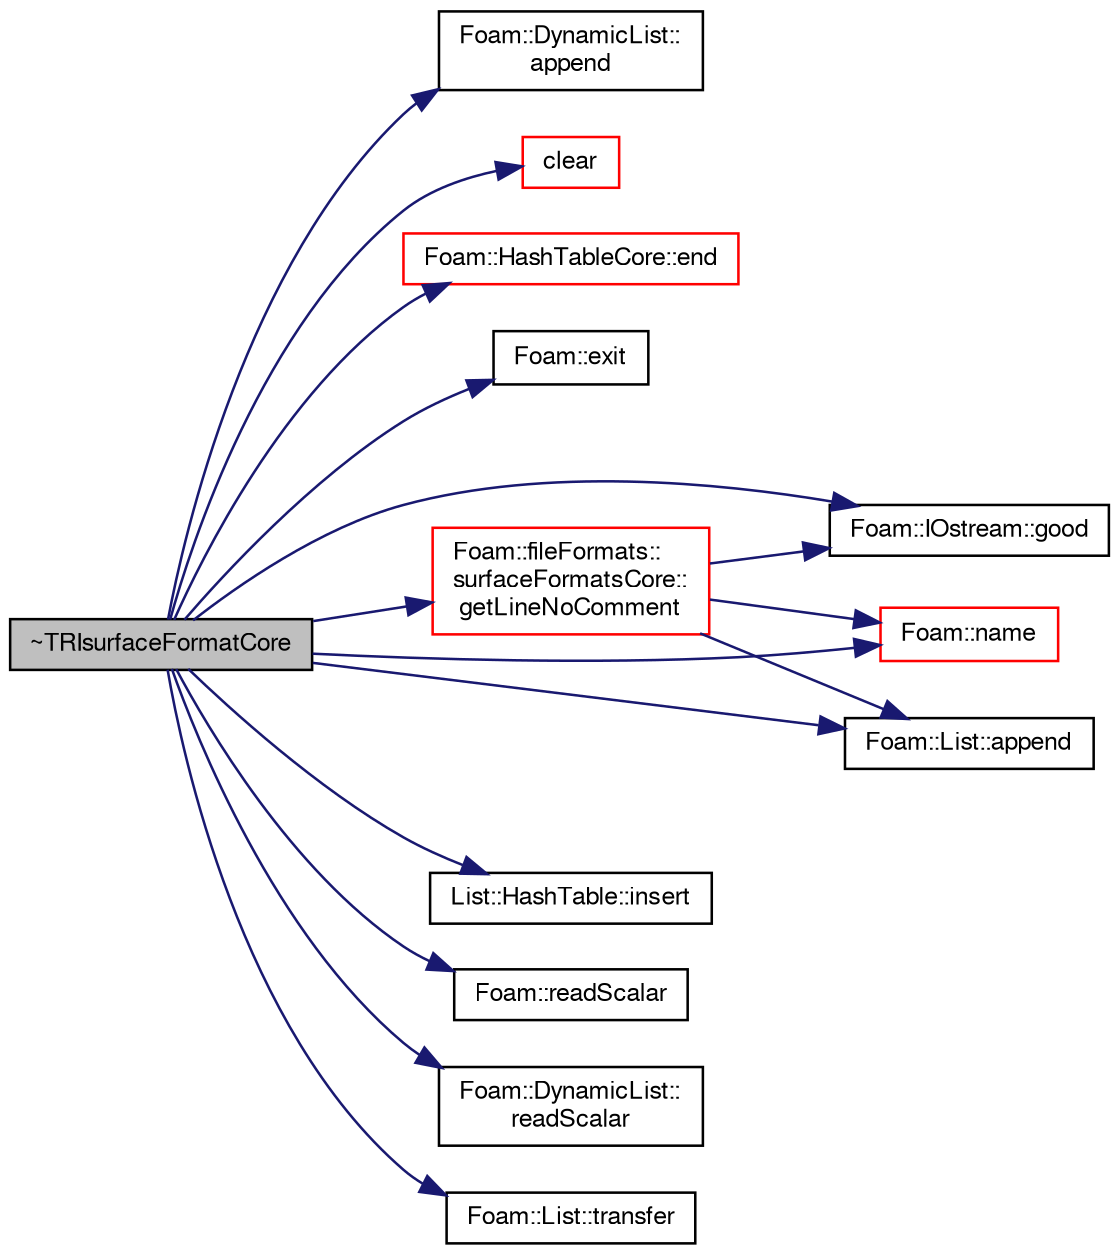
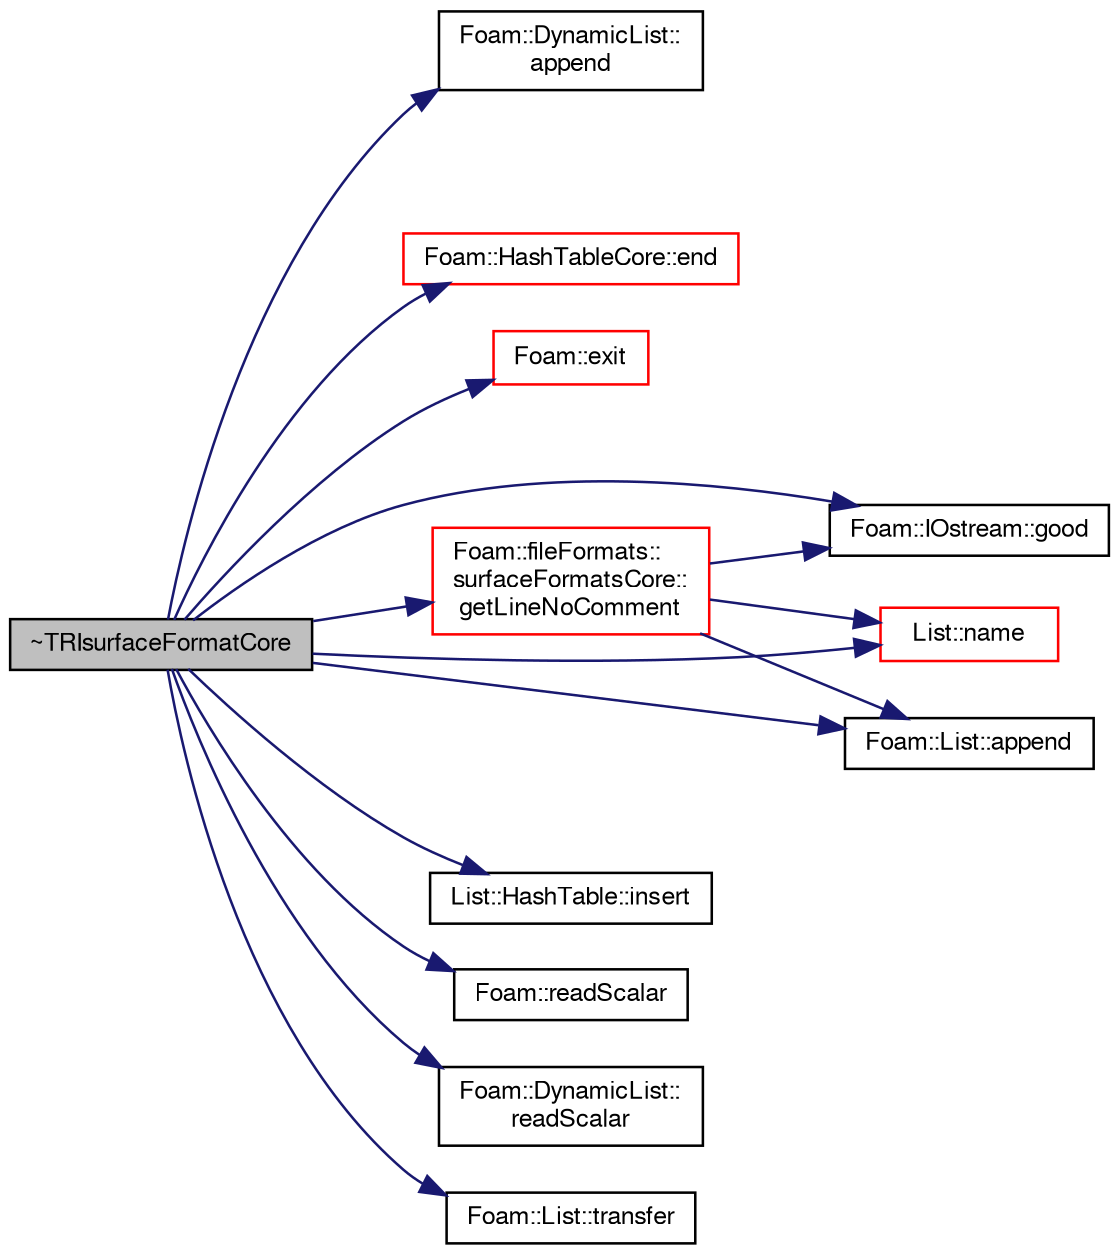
(571, 162) -> none
(571, 358) -> (571, 358)
(969, 634) -> (969, 634)
